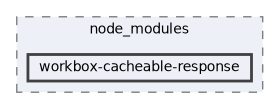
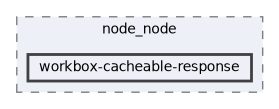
(140, 30) -> (140, 30)
